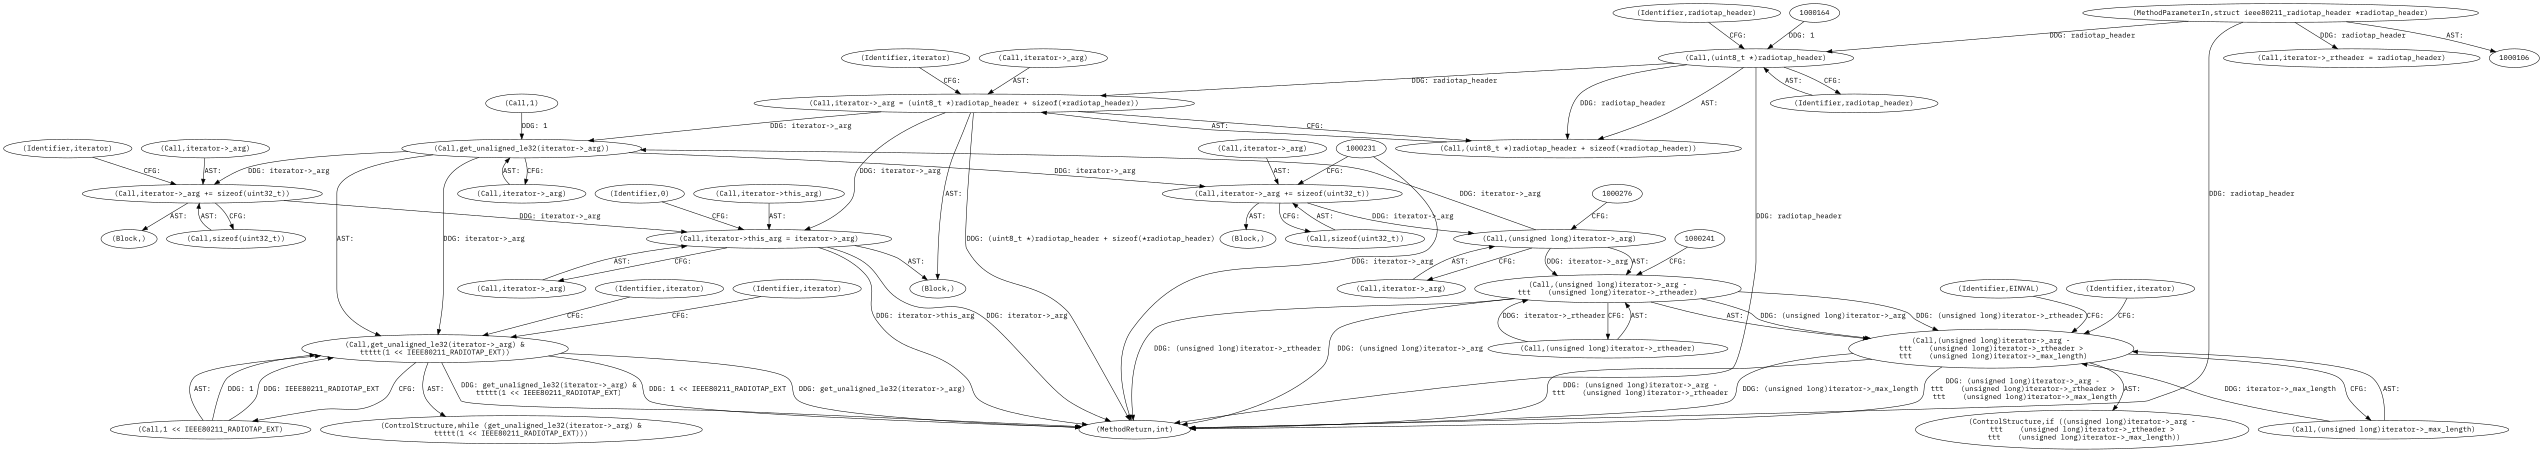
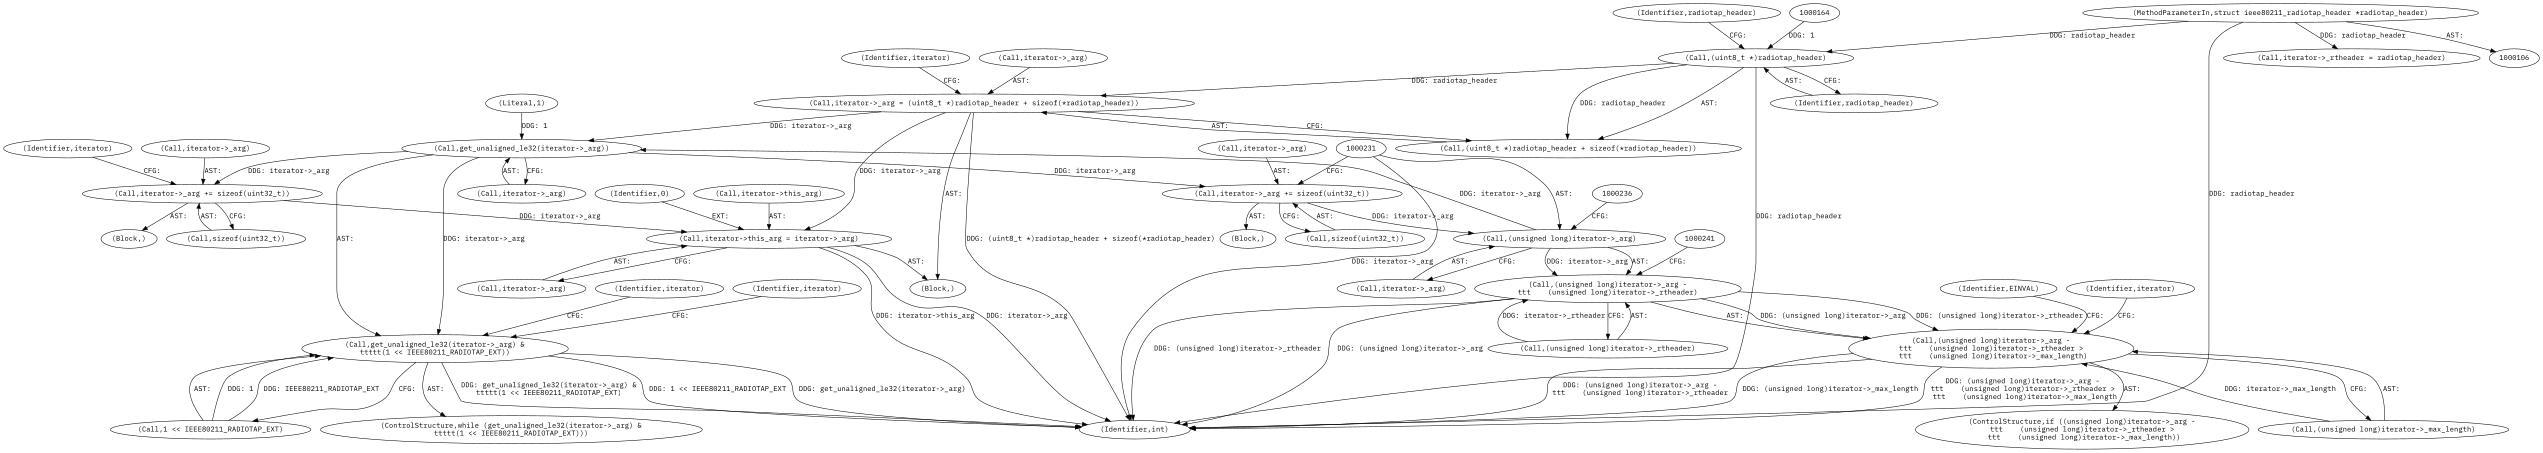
(522, 103) -> (522, 103)
none -> (1487, 159)
(1617, 194) -> (1617, 194)
(723, 216) -> (723, 216)
(1135, 430) -> (1135, 430)
